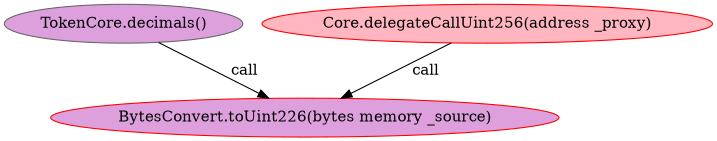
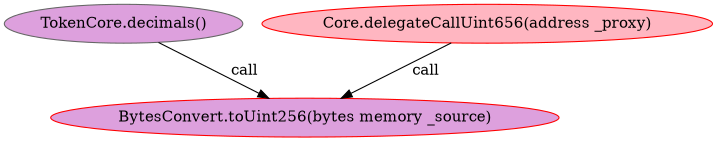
(487, 24) -> (487, 24)
(305, 118) -> (305, 118)
